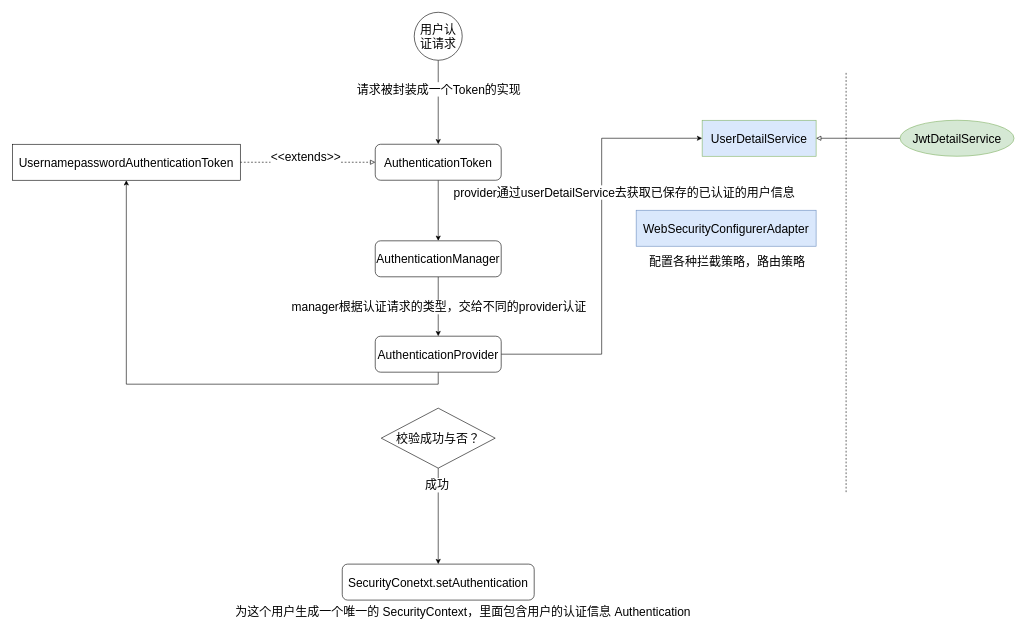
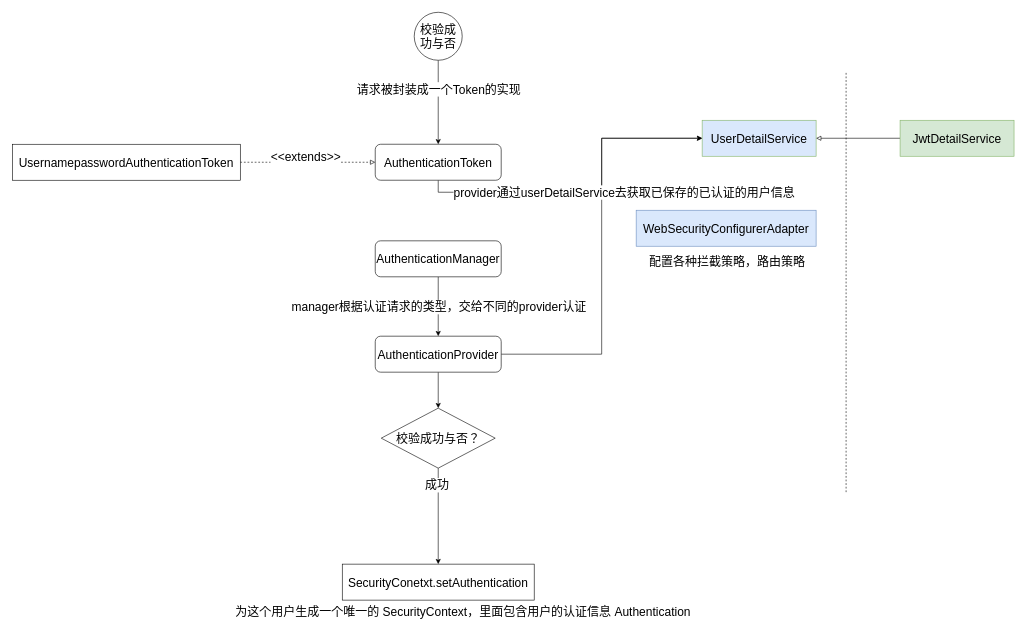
(438, 36) -> (438, 36)
(957, 138) -> (957, 138)
(438, 235) -> (445, 192)
(126, 384) -> (438, 402)
(438, 582) -> (438, 582)
